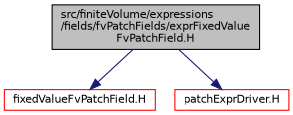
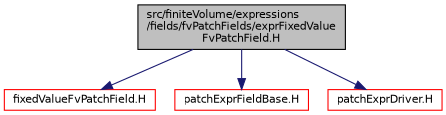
none -> (242, 100)
